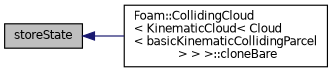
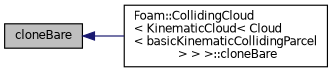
(44, 36) -> (44, 36)
